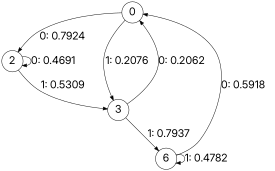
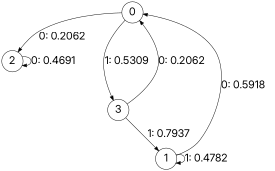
(66, 37) -> (66, 37)
(131, 61) -> (131, 61)
(56, 98) -> none
(166, 159) -> (166, 159)
